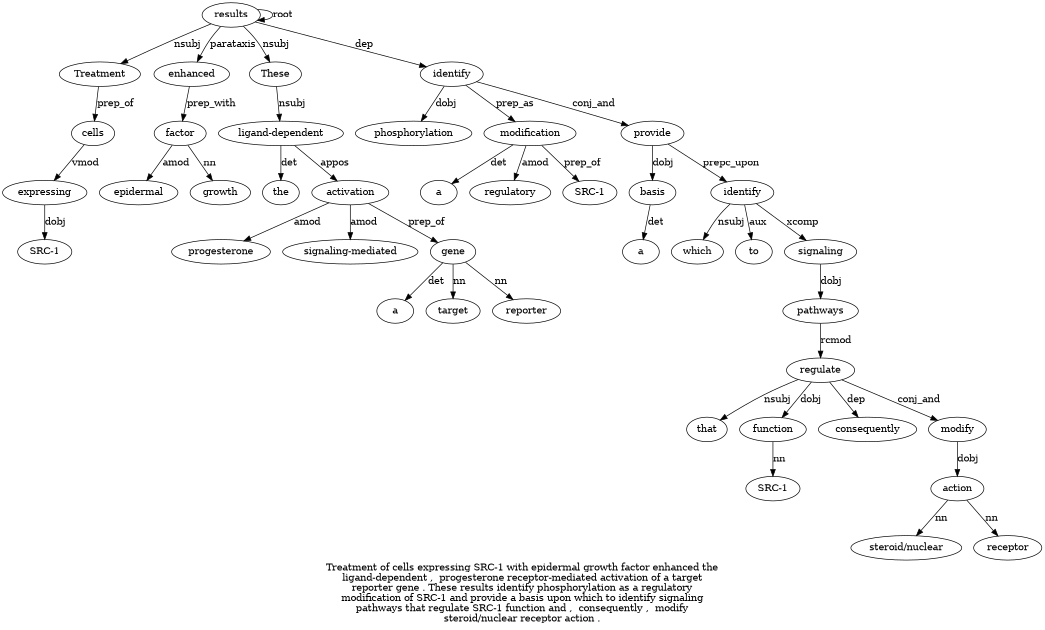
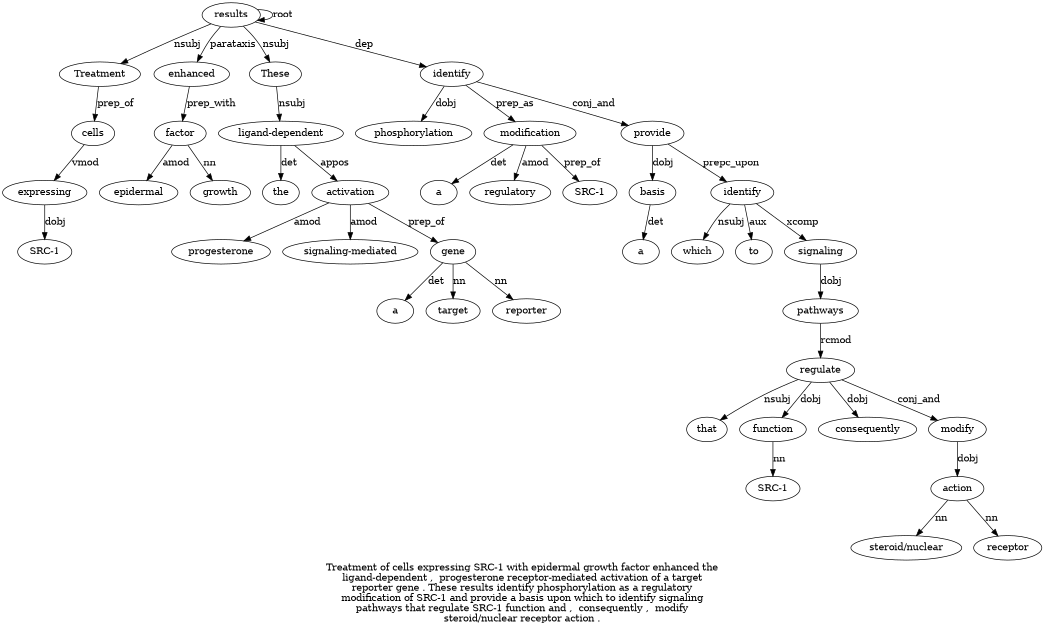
(856, 400) -> (858, 400)
